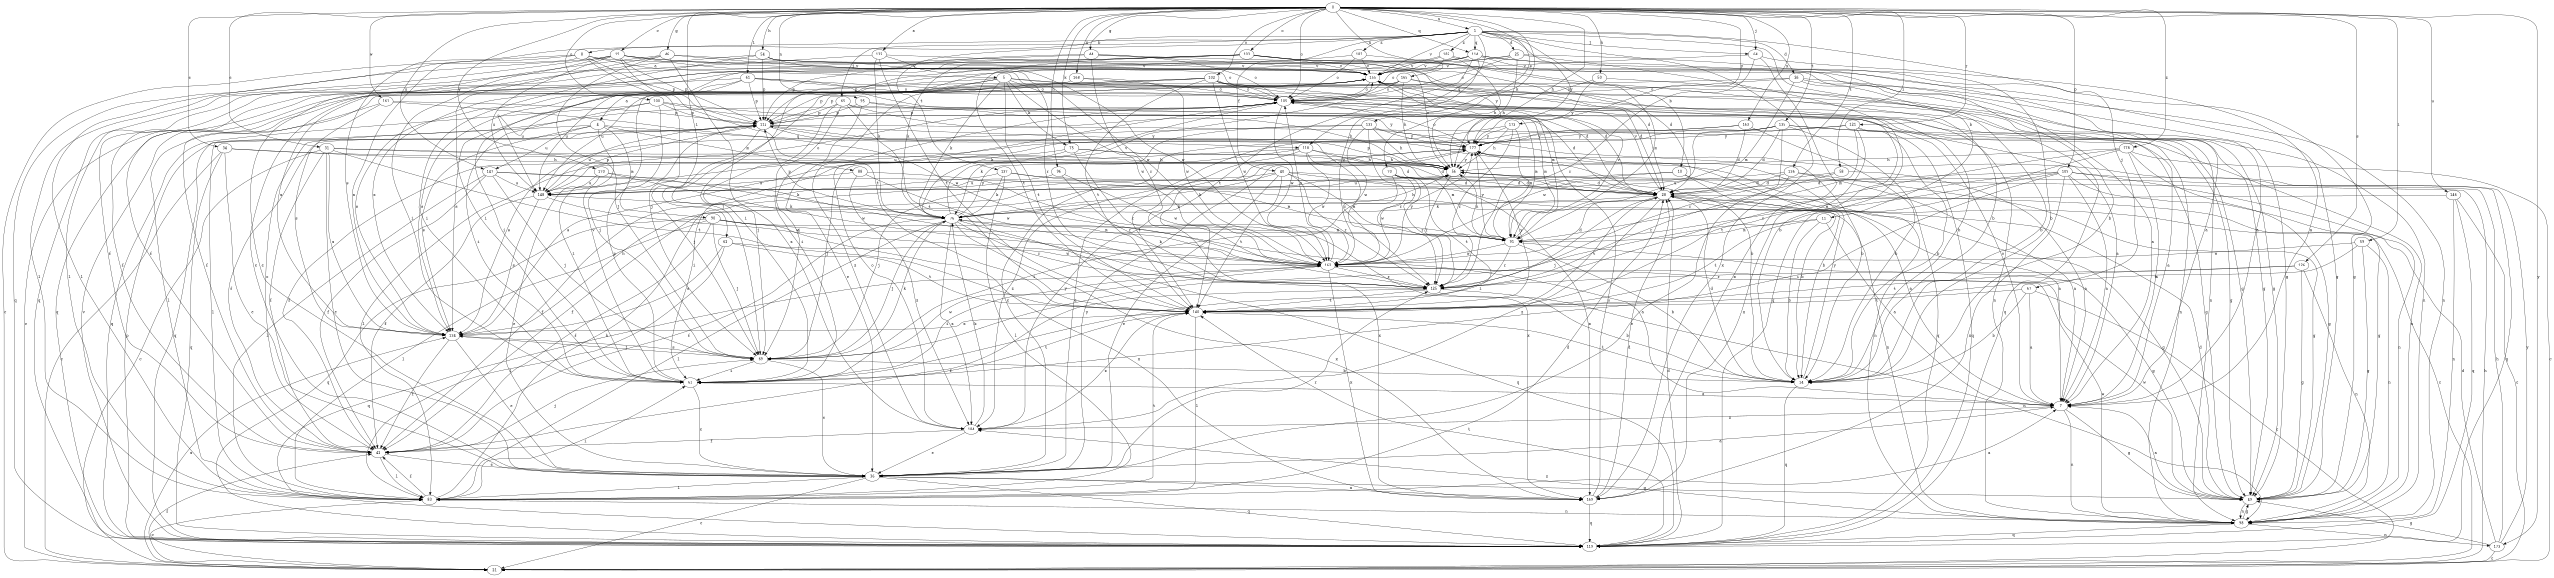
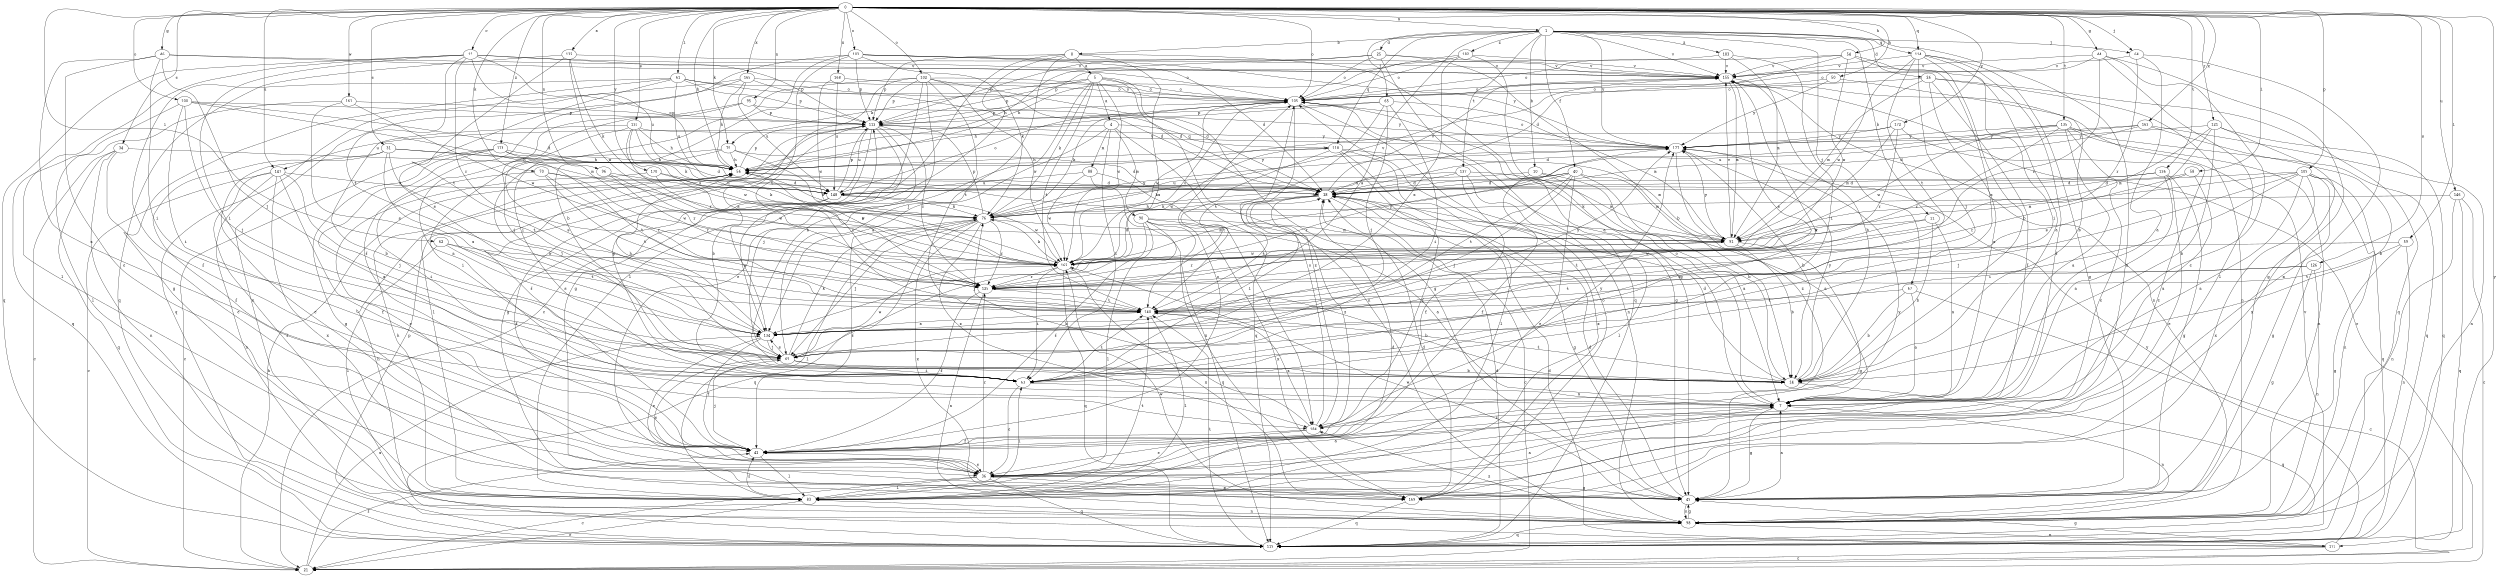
(84, 489) -> (88, 405)
none -> (2367, 497)
